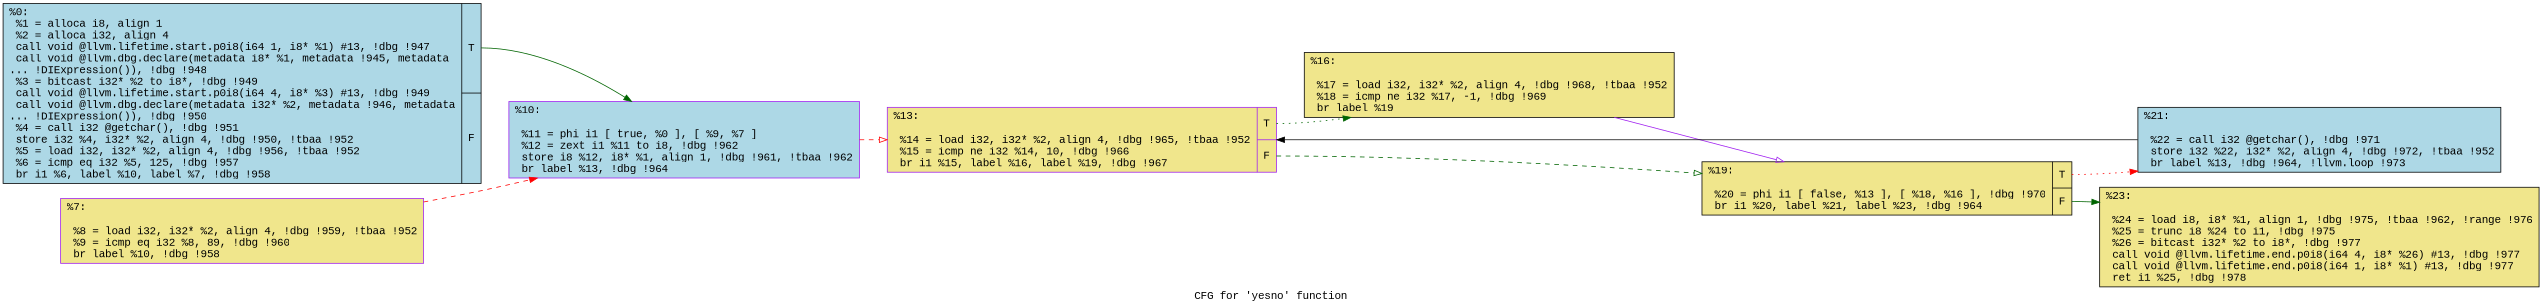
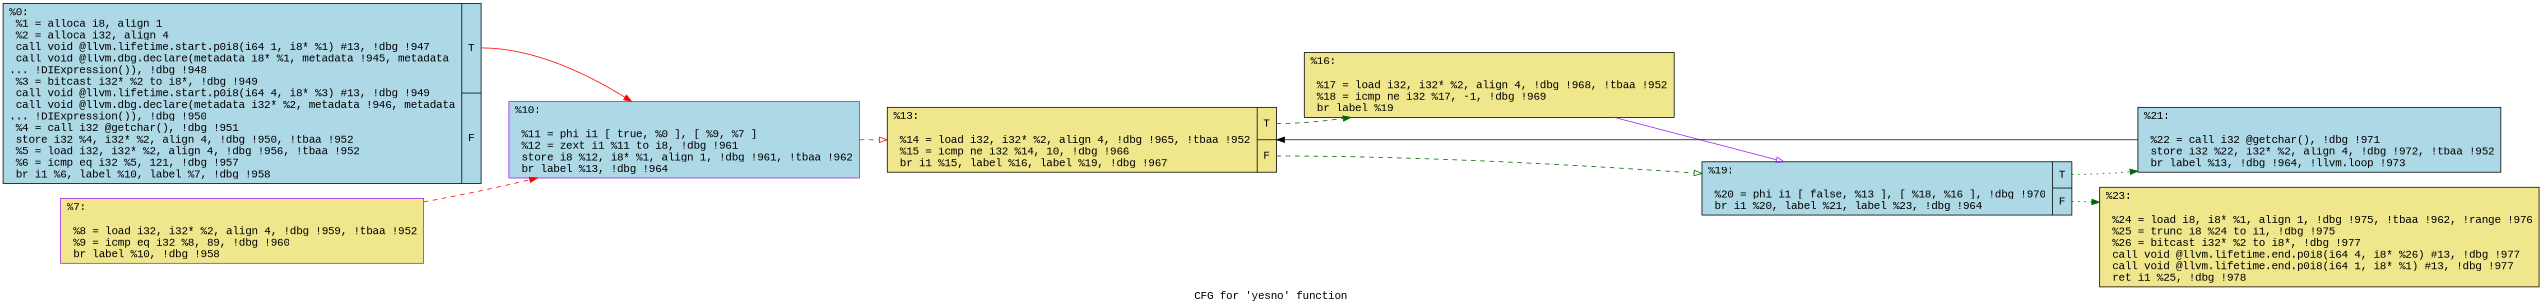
(556, 63) -> (556, 63)
(1310, 122) -> (1310, 122)
(1082, 140) -> (1082, 140)
(627, 146) -> (627, 146)
(124, 163) -> (124, 163)
(2101, 174) -> (2101, 174)
(1887, 188) -> (1887, 188)
(2082, 202) -> (2082, 202)
